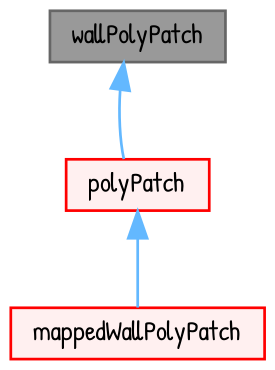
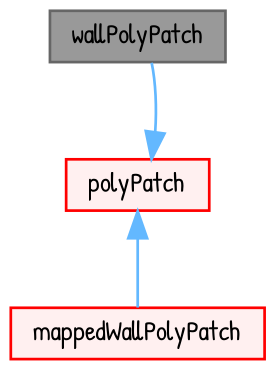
(120, 125) -> (156, 97)
